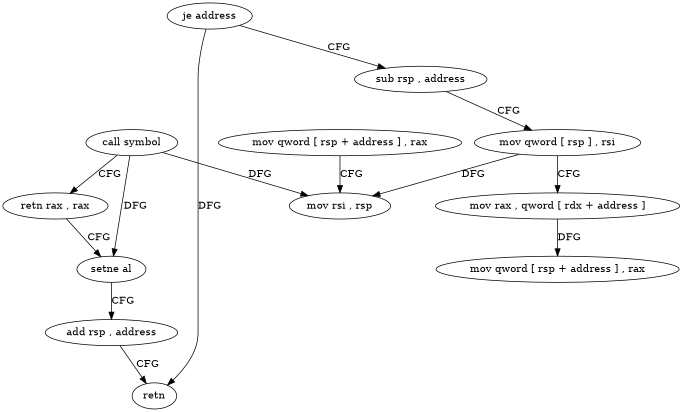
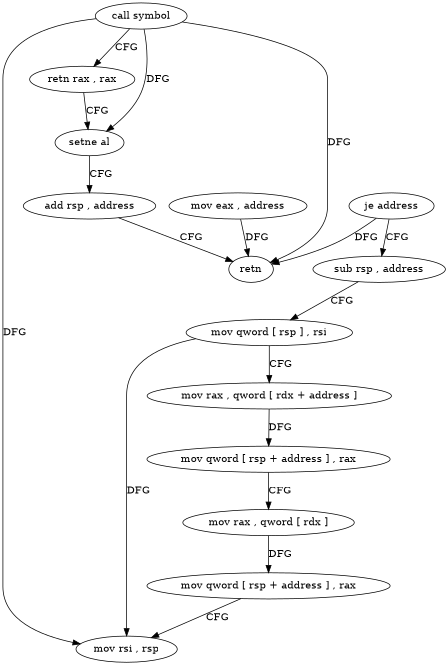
none -> (328, 100)
none -> (238, 206)
none -> (269, 523)
